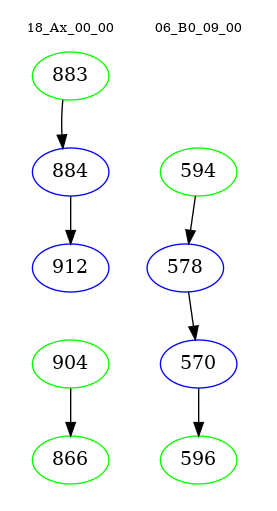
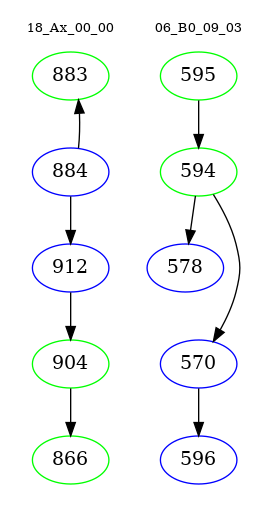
(199, 29) -> (199, 29)
none -> (199, 76)
(62, 117) -> (80, 131)
none -> (71, 309)
(191, 309) -> (239, 261)
(199, 460) -> (199, 460)
